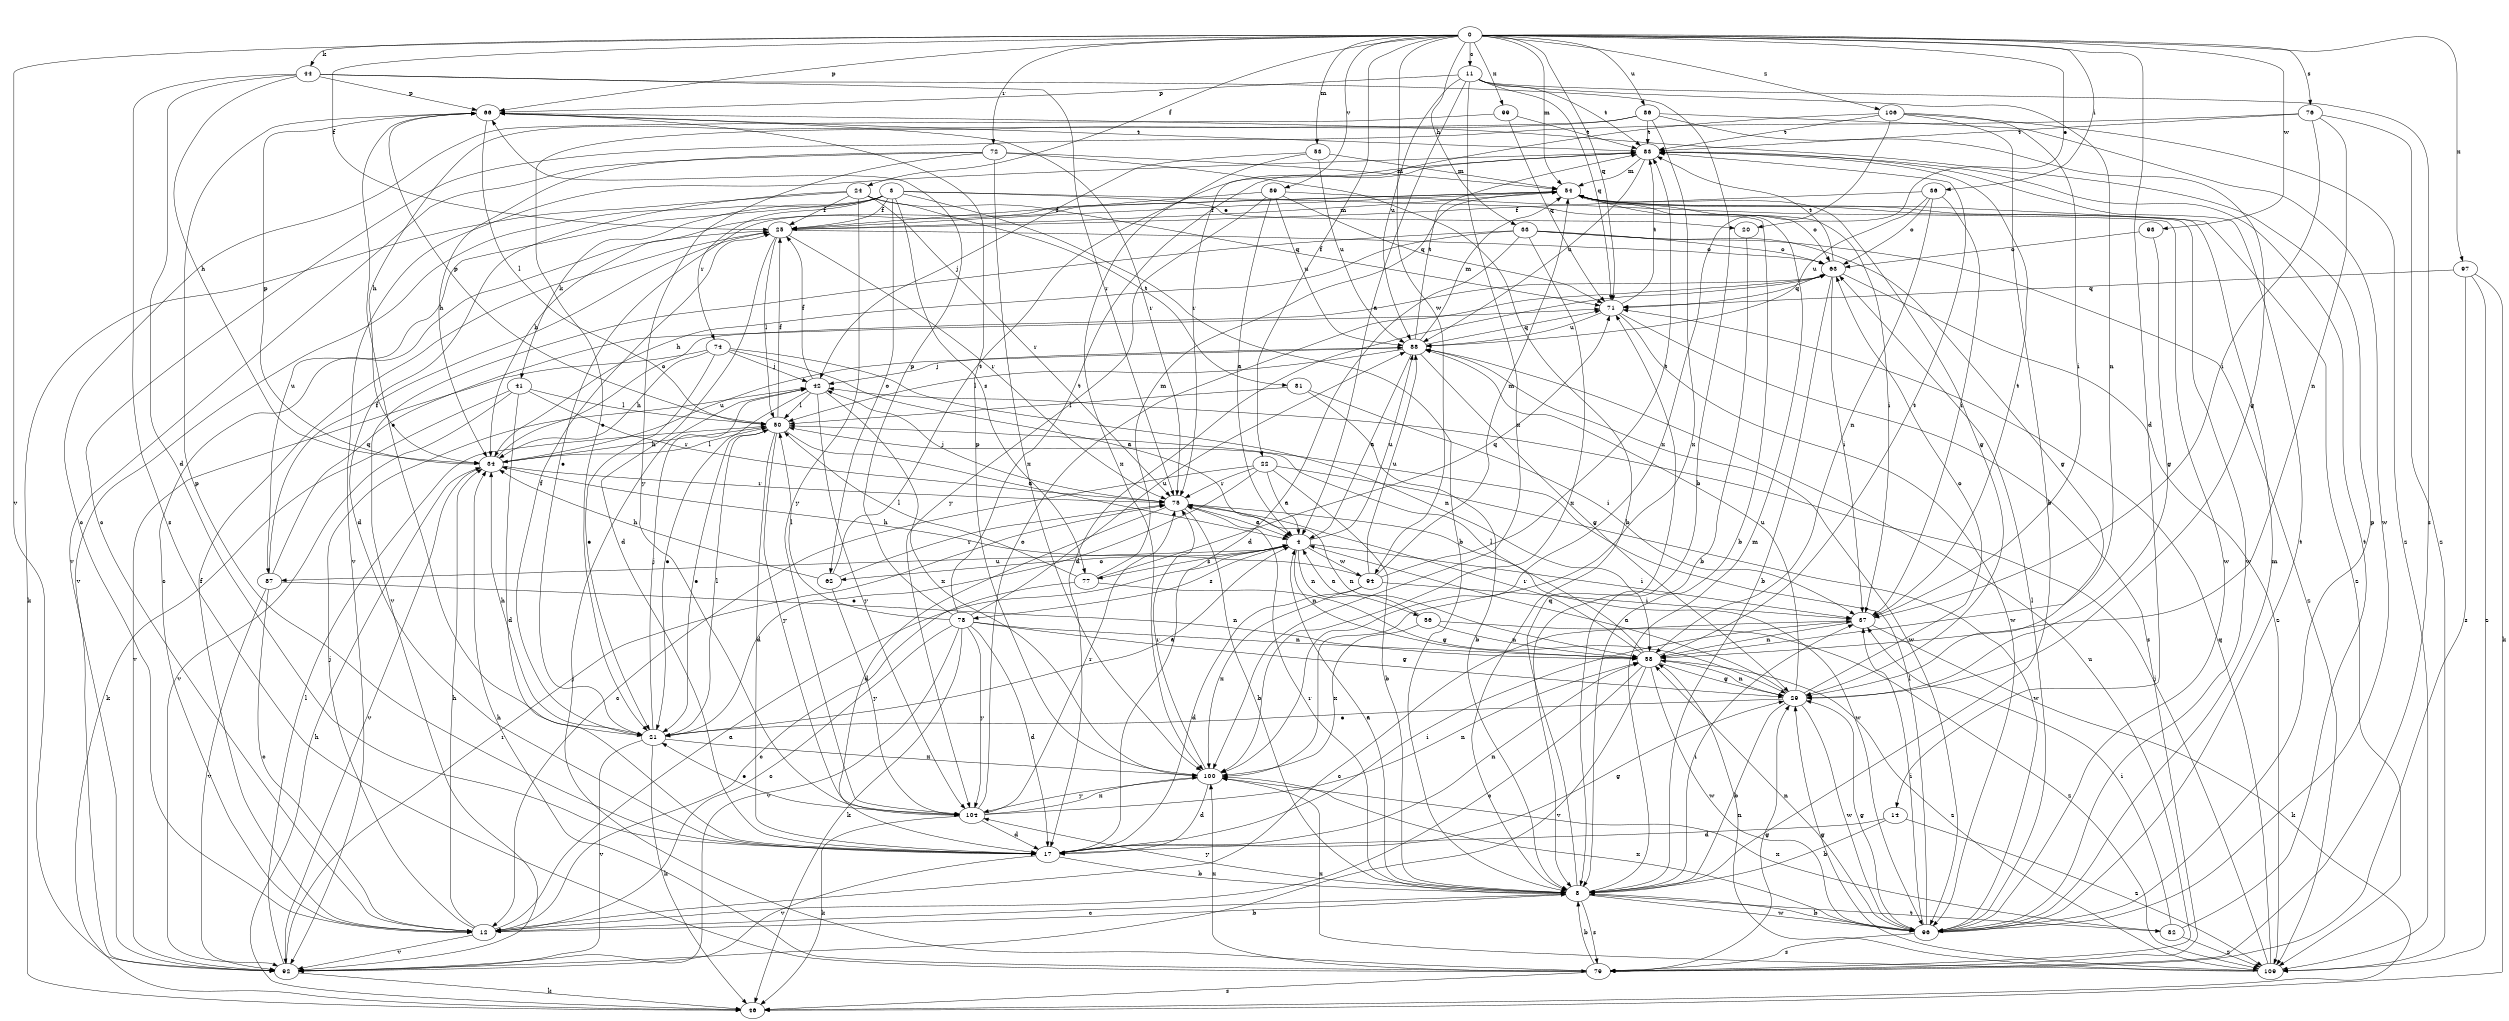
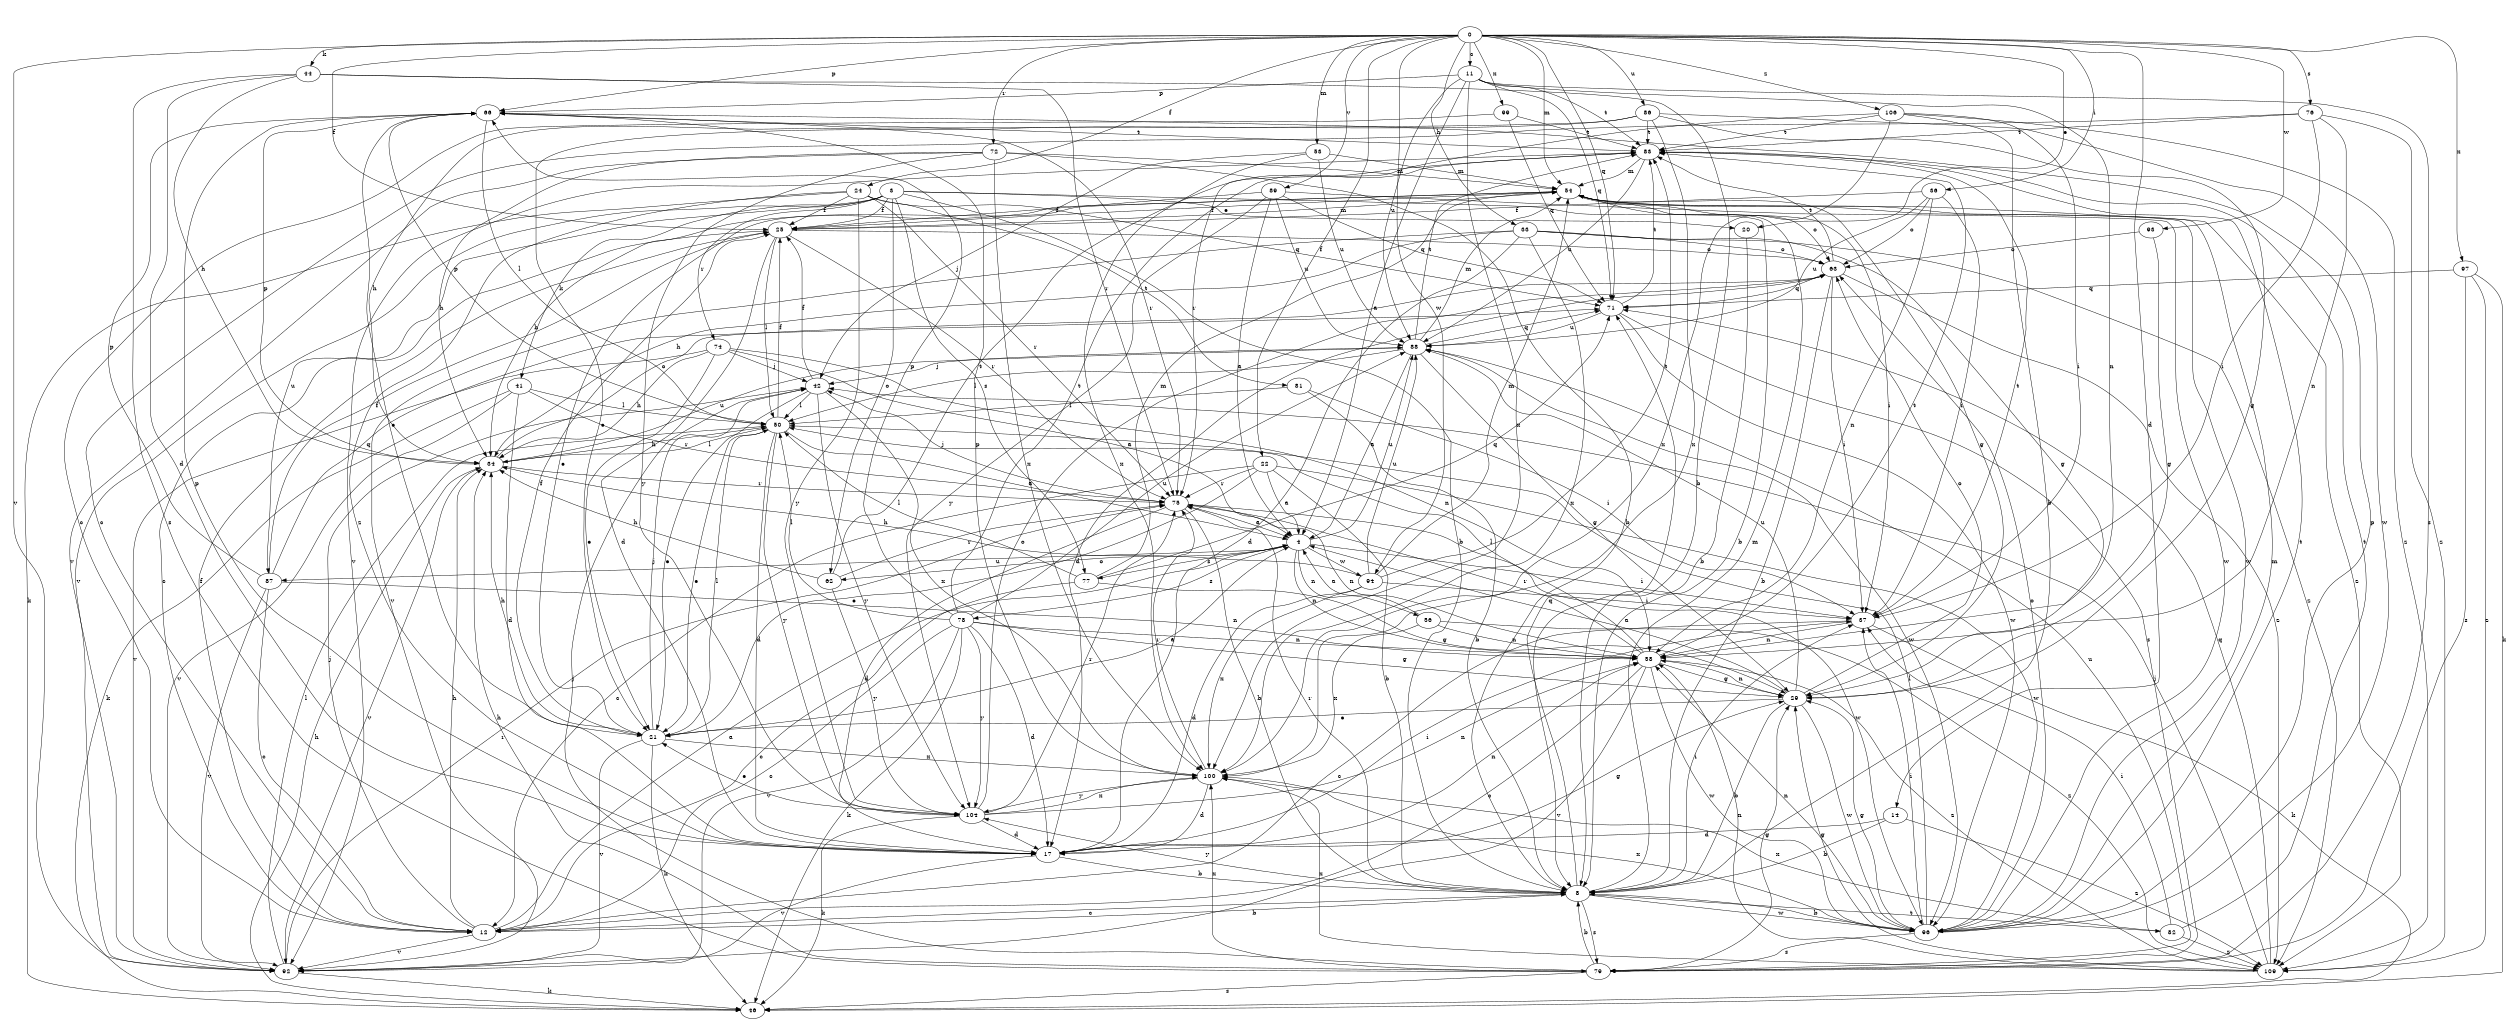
(396, 93) -> (150, 236)
(360, 523) -> (360, 523)
(2032, 601) -> (2032, 601)
(1384, 791) -> none
